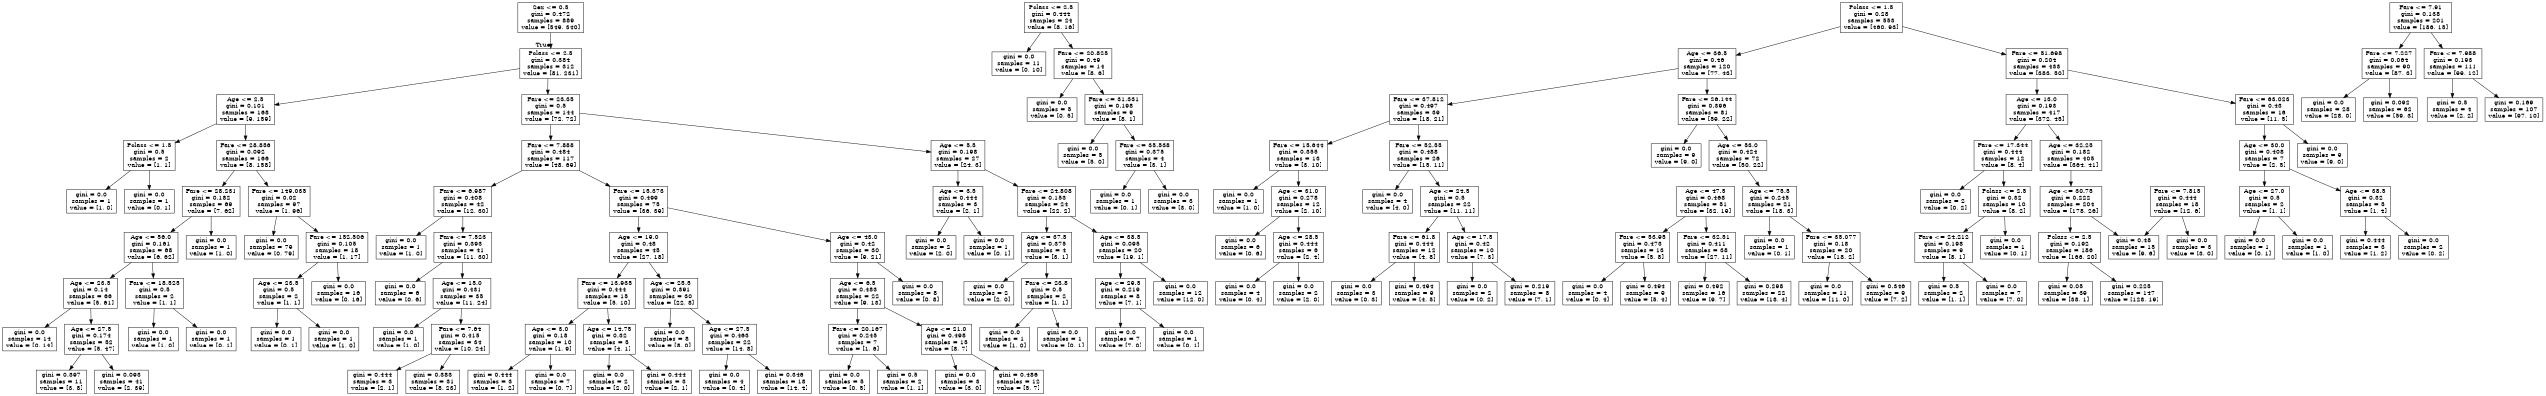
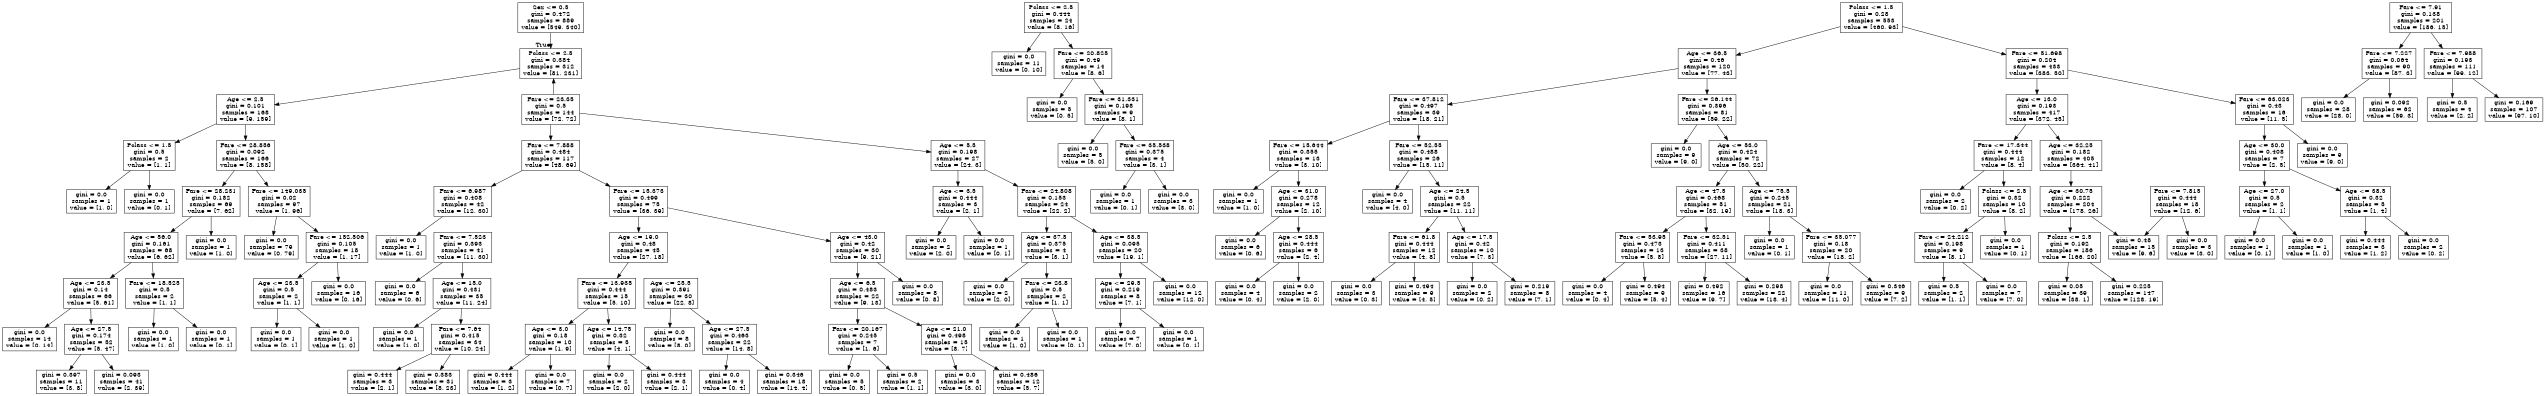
(548, 84) -> (554, 89)
none -> (1723, 177)
(463, 222) -> none
(653, 268) -> none
